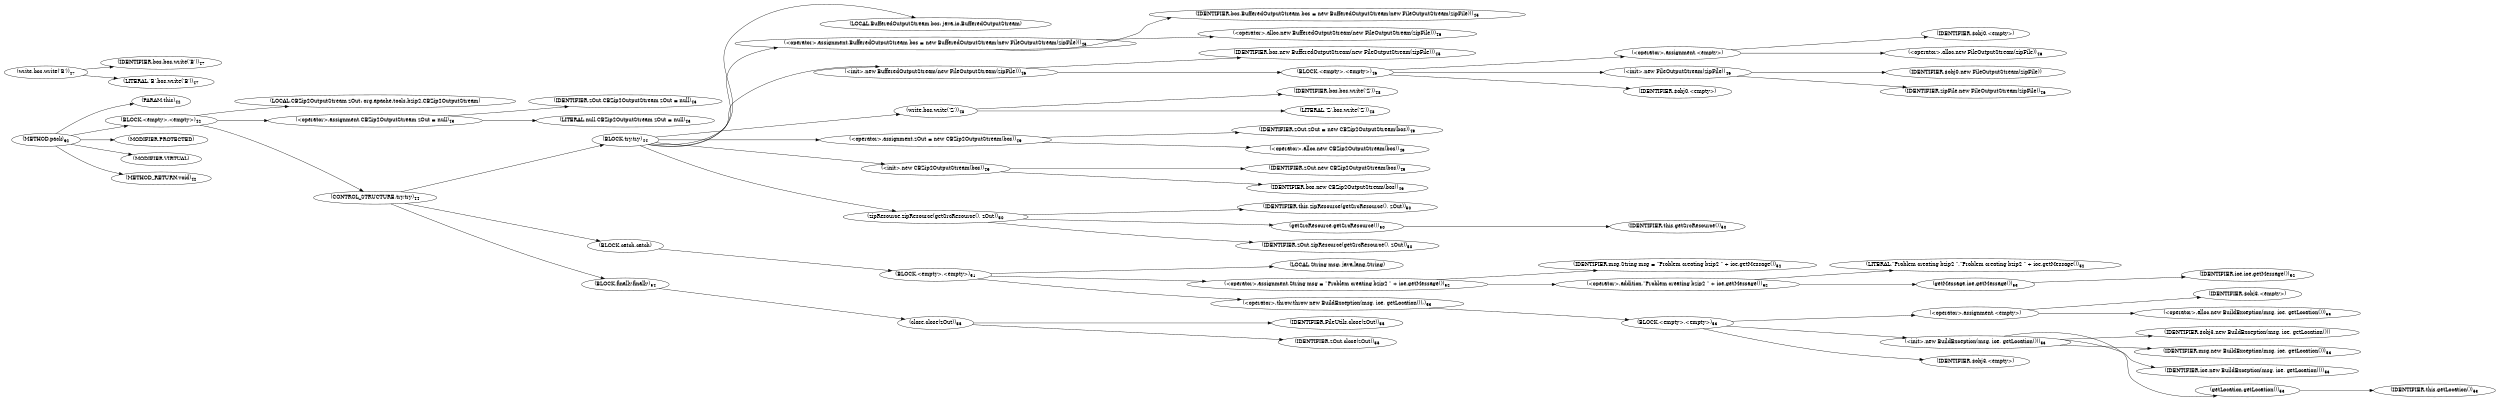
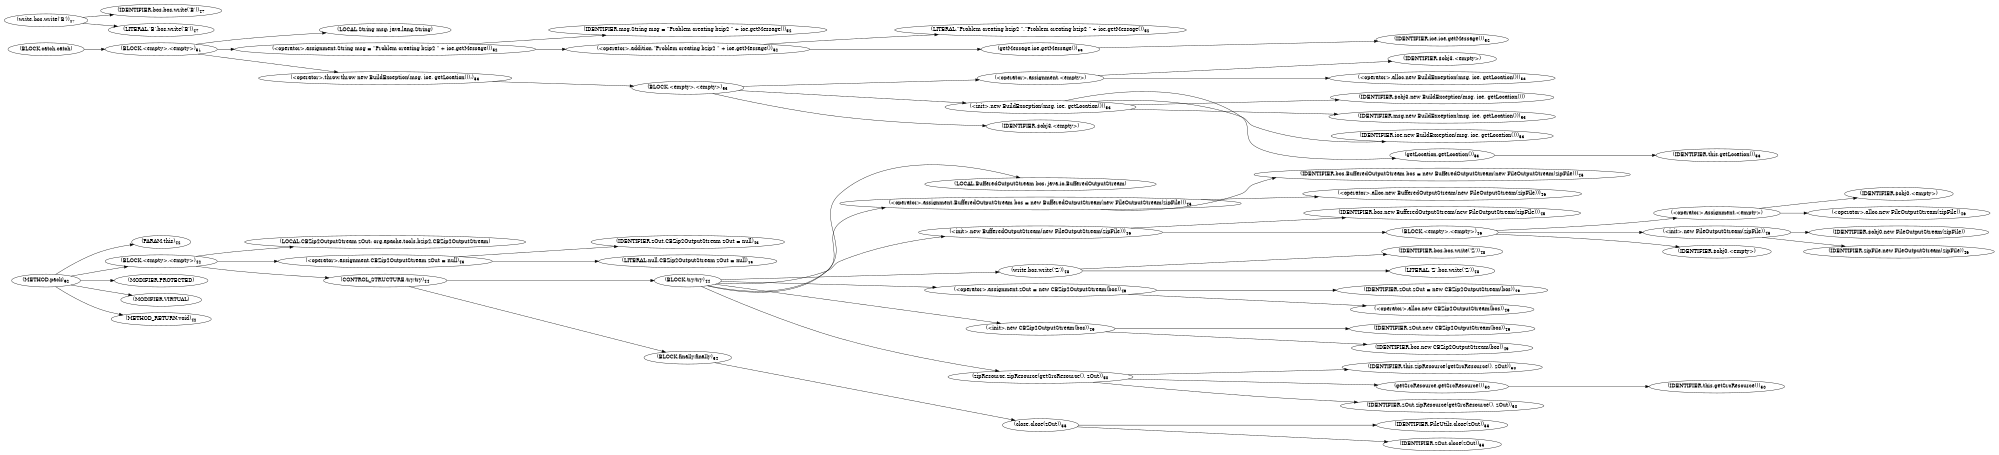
(501, 222) -> none
